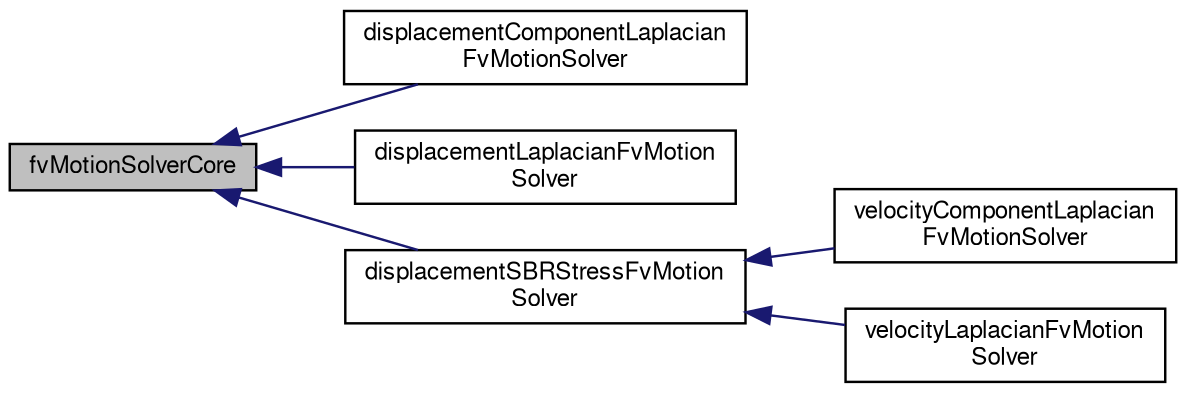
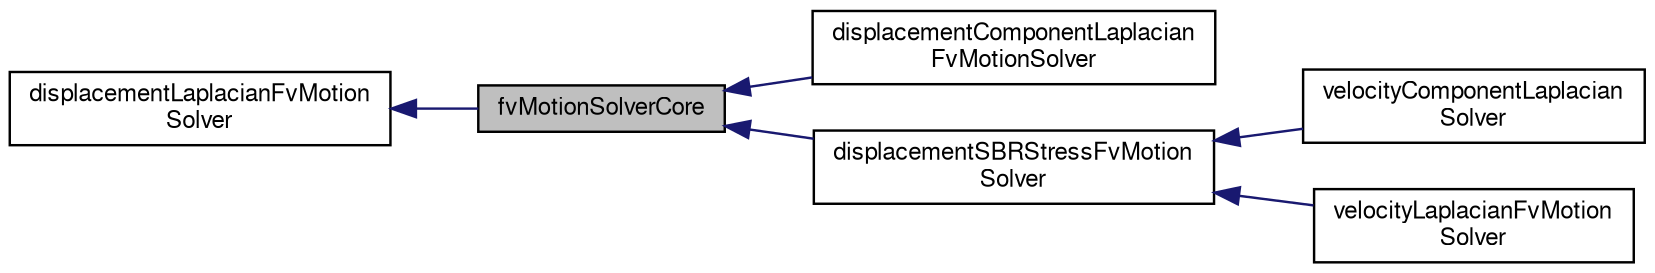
(318, 167) -> (447, 109)
(1005, 226) -> (1474, 106)
